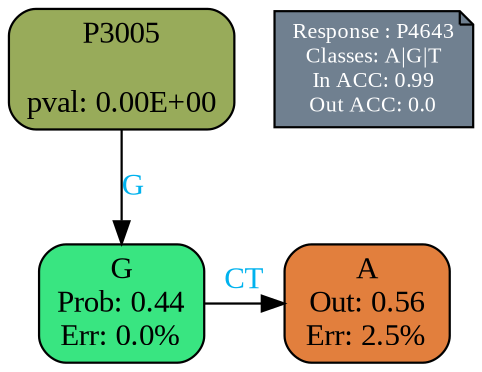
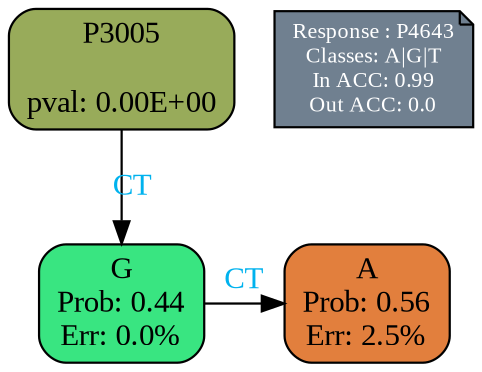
(133, 186) -> (133, 186)
(367, 304) -> (367, 304)
